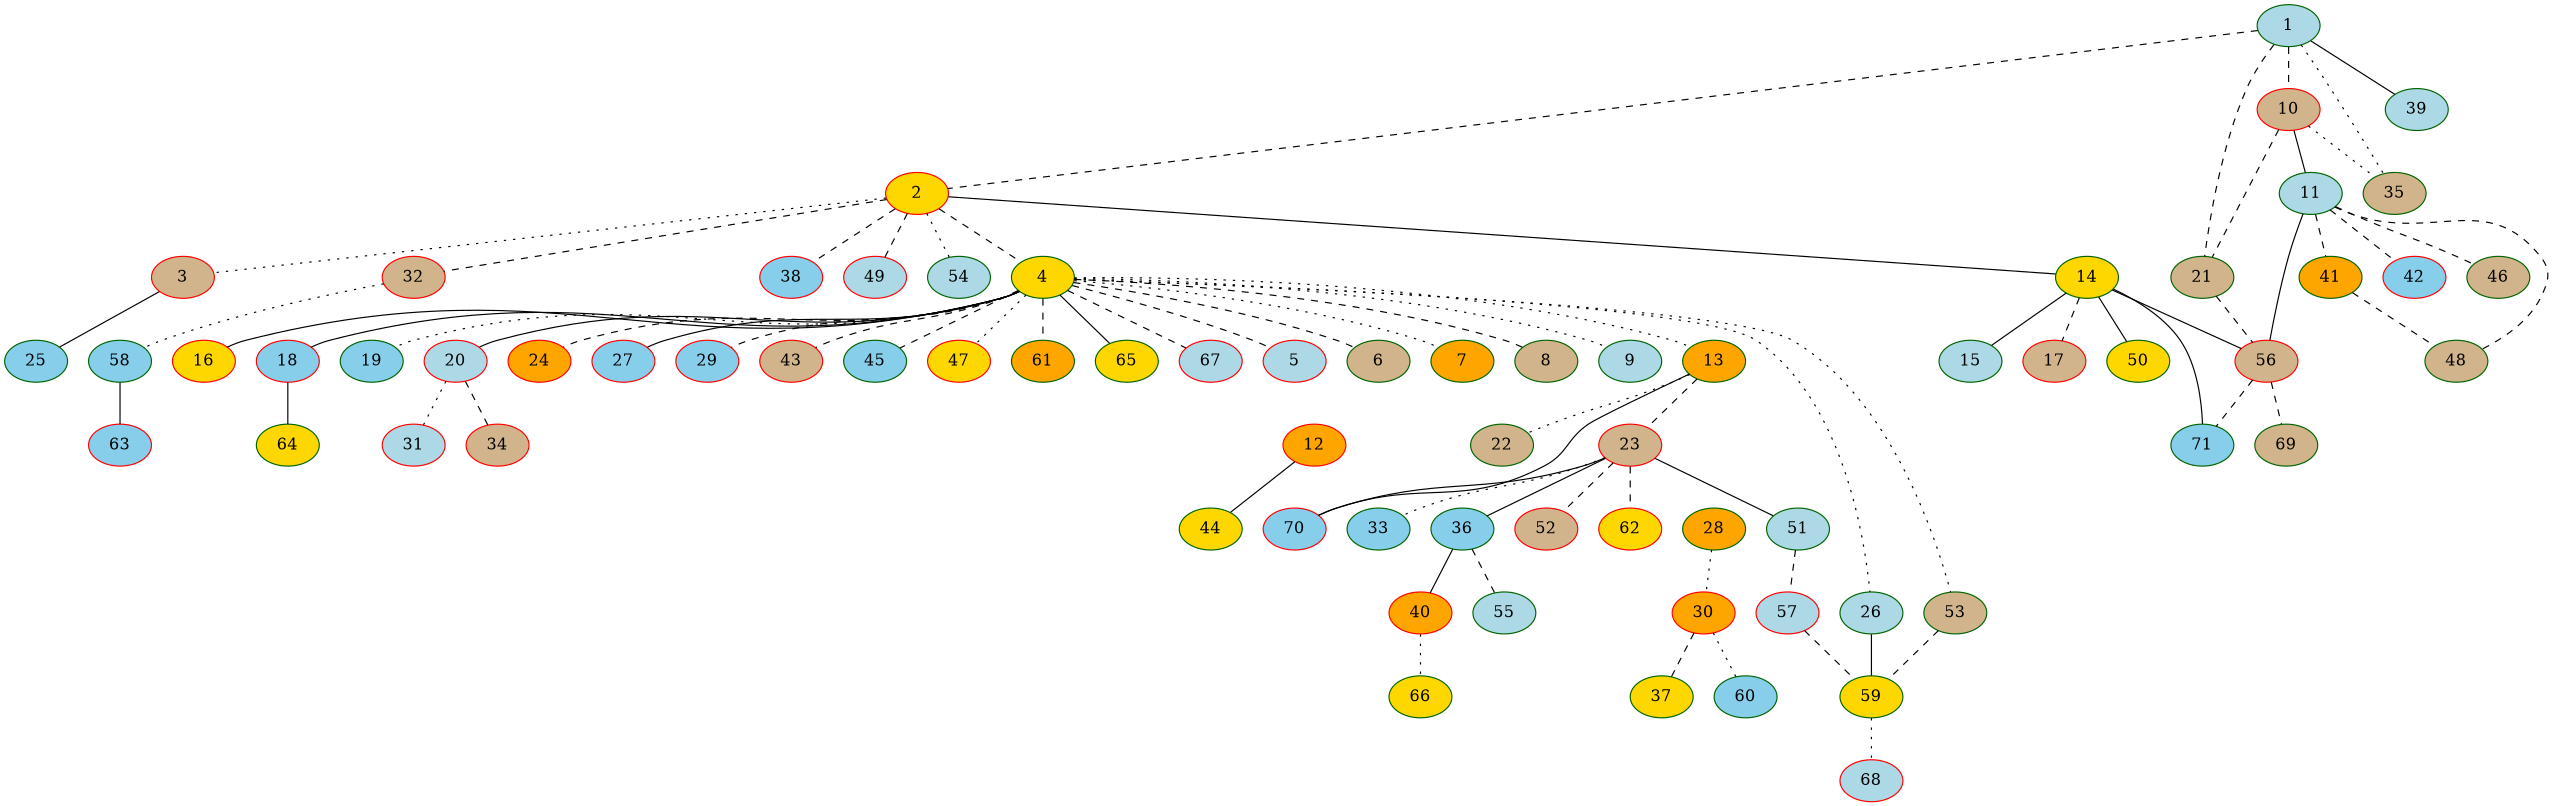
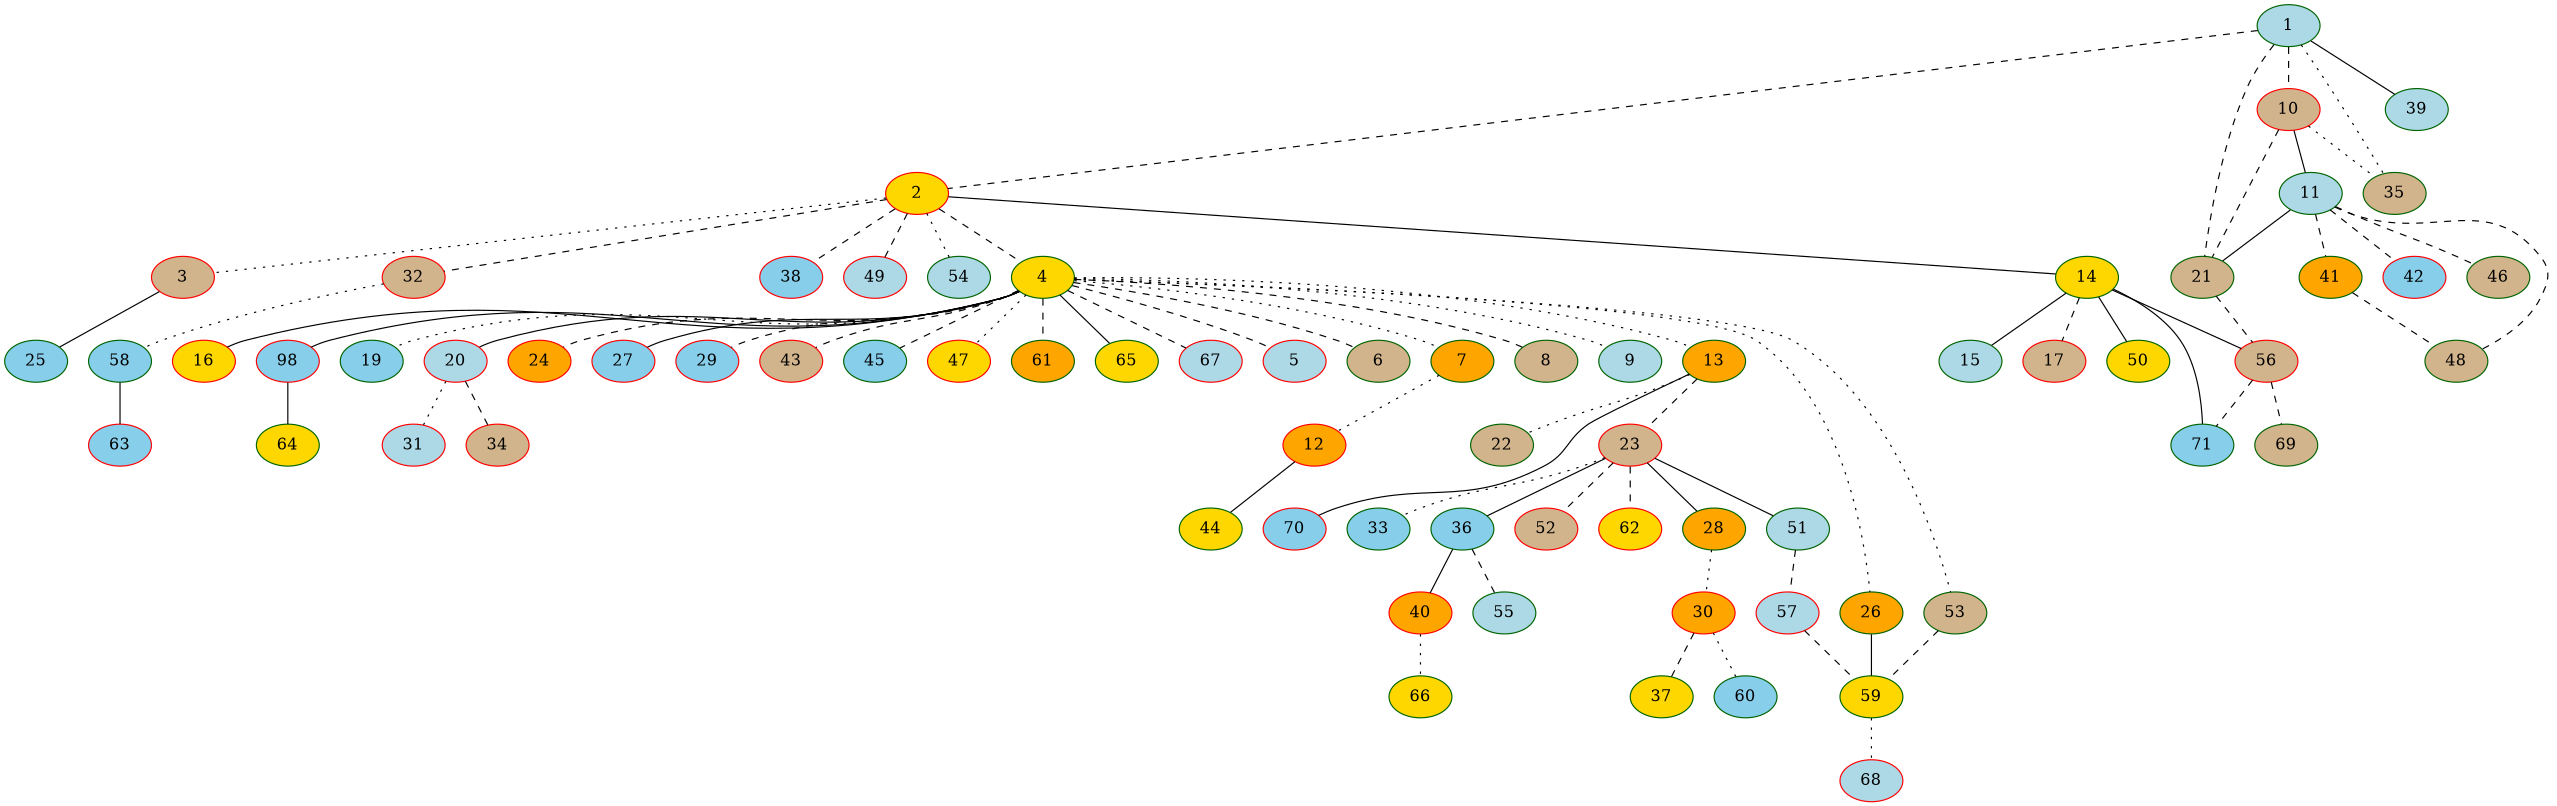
(2283, 276) -> (2257, 235)
(288, 361) -> (288, 361)
none -> (1389, 403)
(1462, 486) -> (1672, 487)
(1871, 613) -> (1871, 613)
